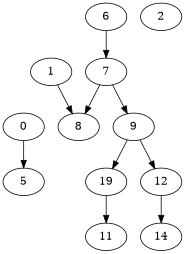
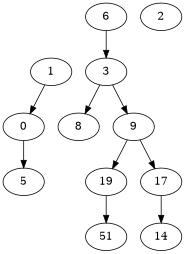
(106, 72) -> (106, 72)
(63, 96) -> (39, 96)
(161, 182) -> (161, 182)
(106, 237) -> (106, 237)
